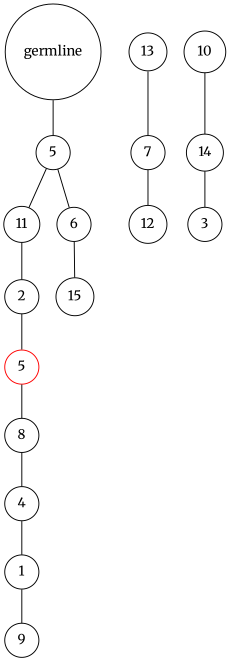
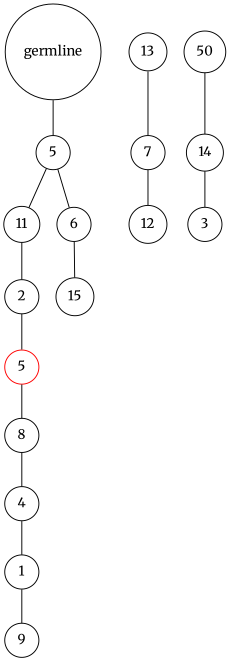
(205, 52) -> (205, 52)
